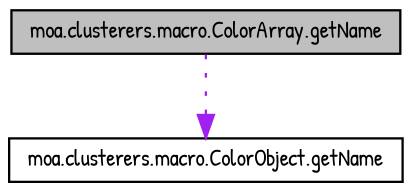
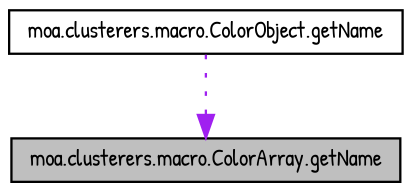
(206, 85) -> (206, 85)
